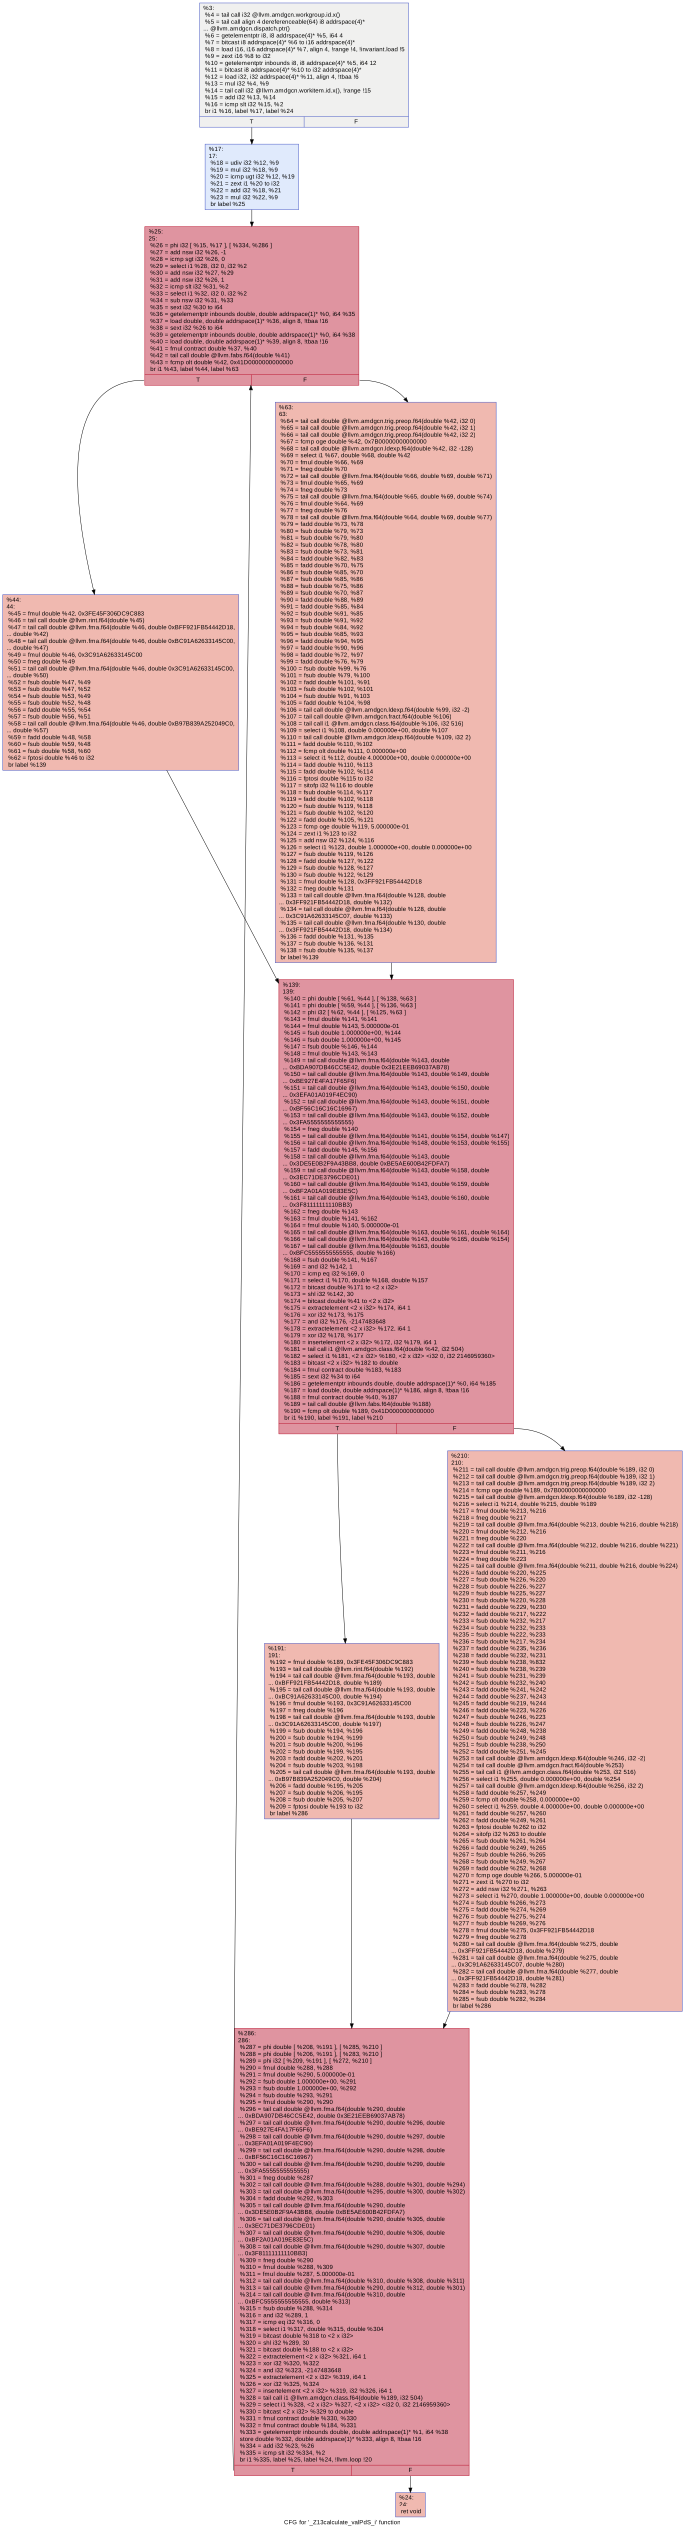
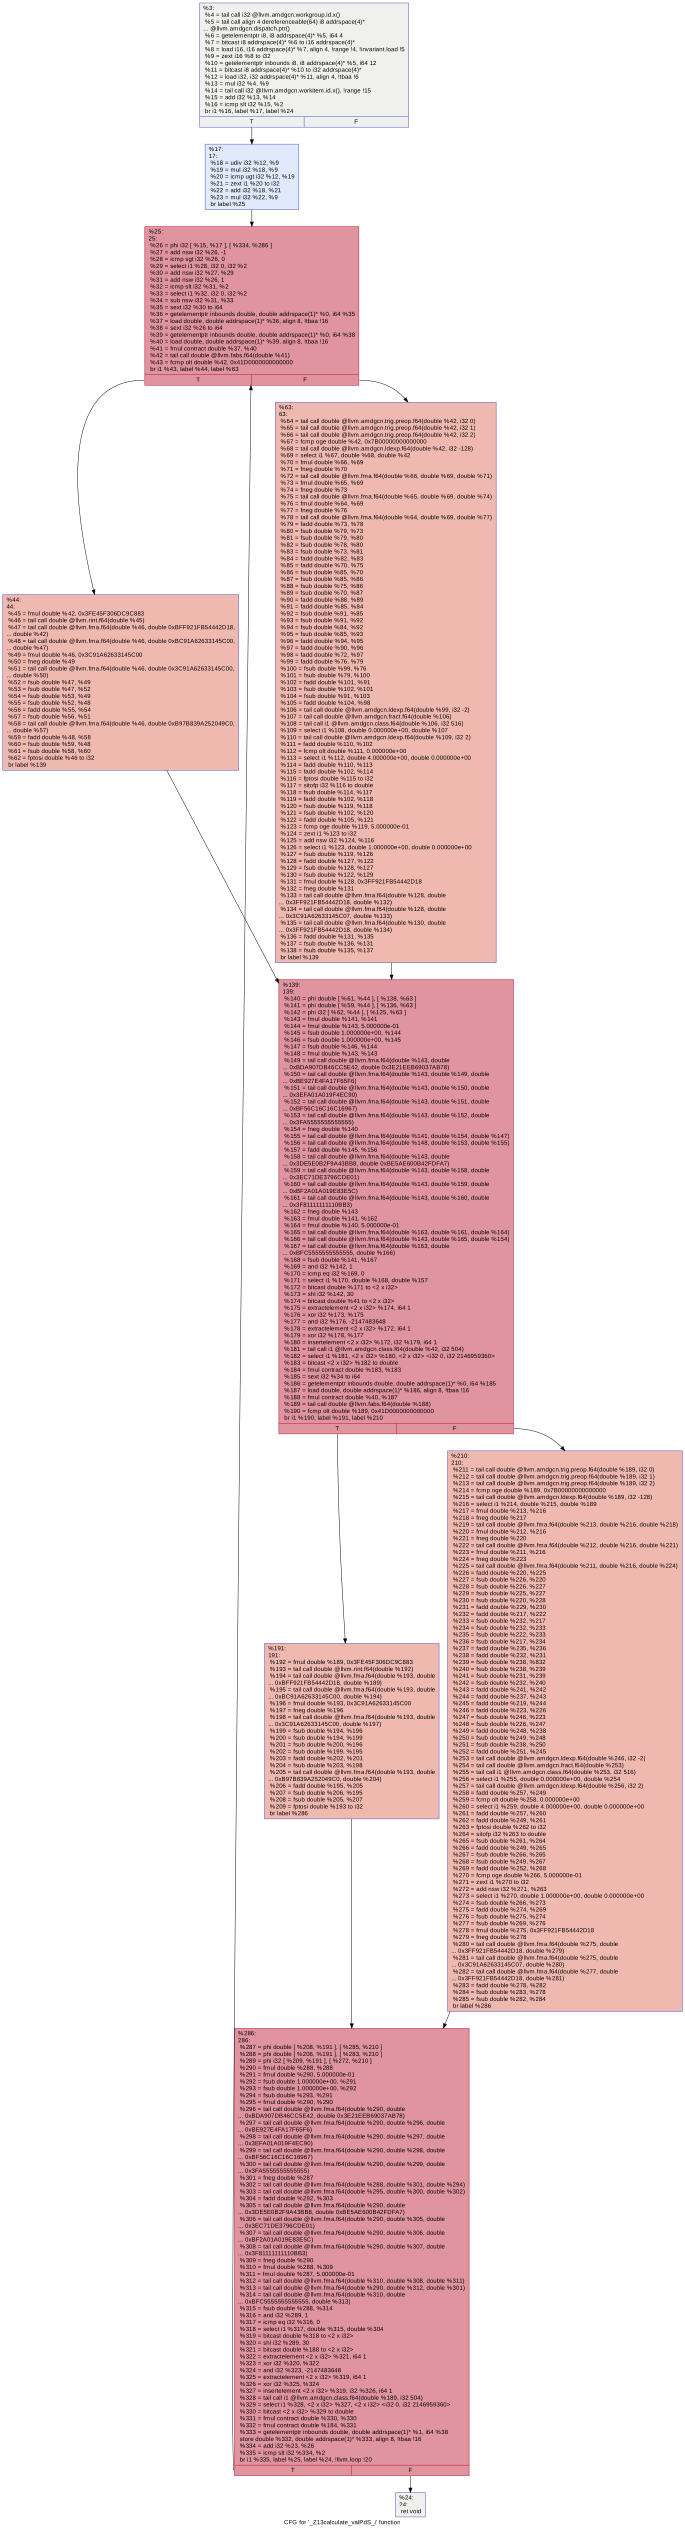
(410, 2505) -> (410, 2505)
